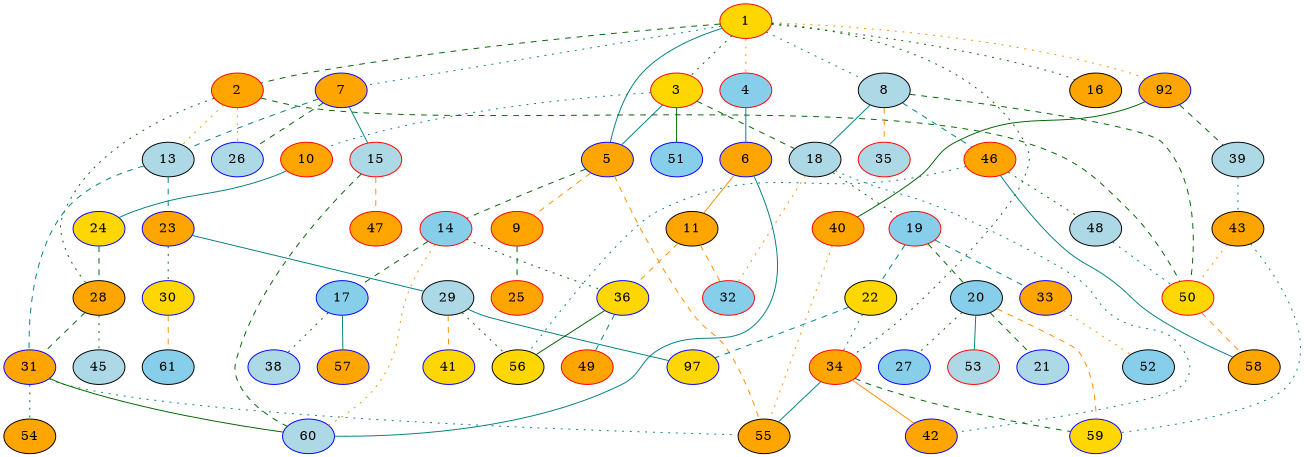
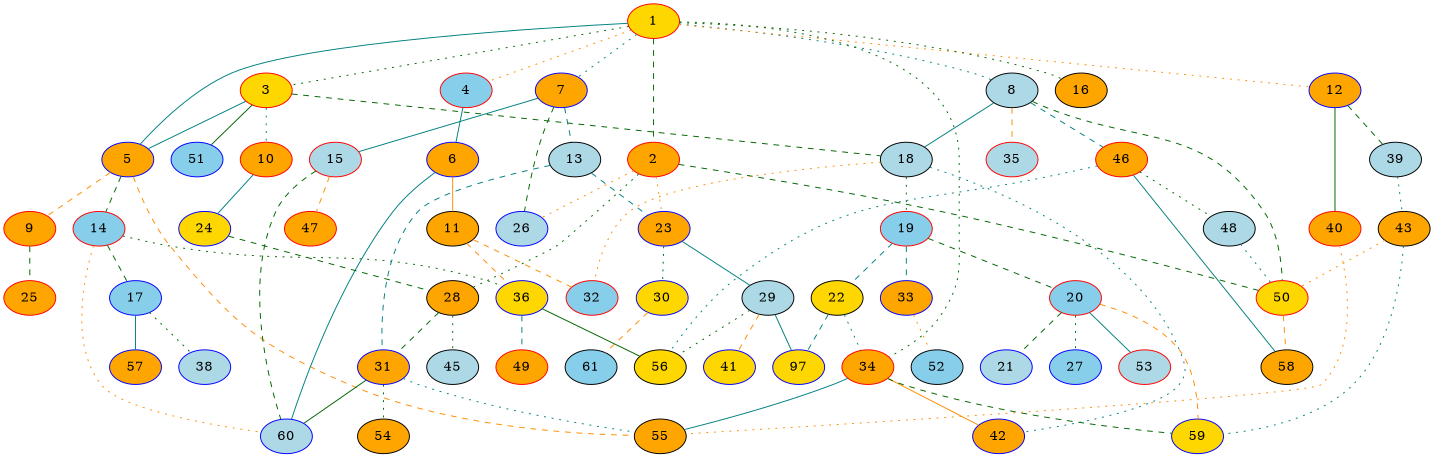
(1165, 90) -> (1335, 90)
(203, 125) -> (658, 191)
(976, 298) -> (1075, 298)
